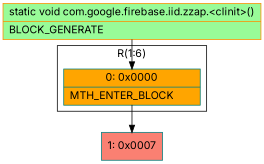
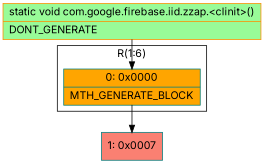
(57, 30) -> (54, 30)
(122, 96) -> (132, 96)
